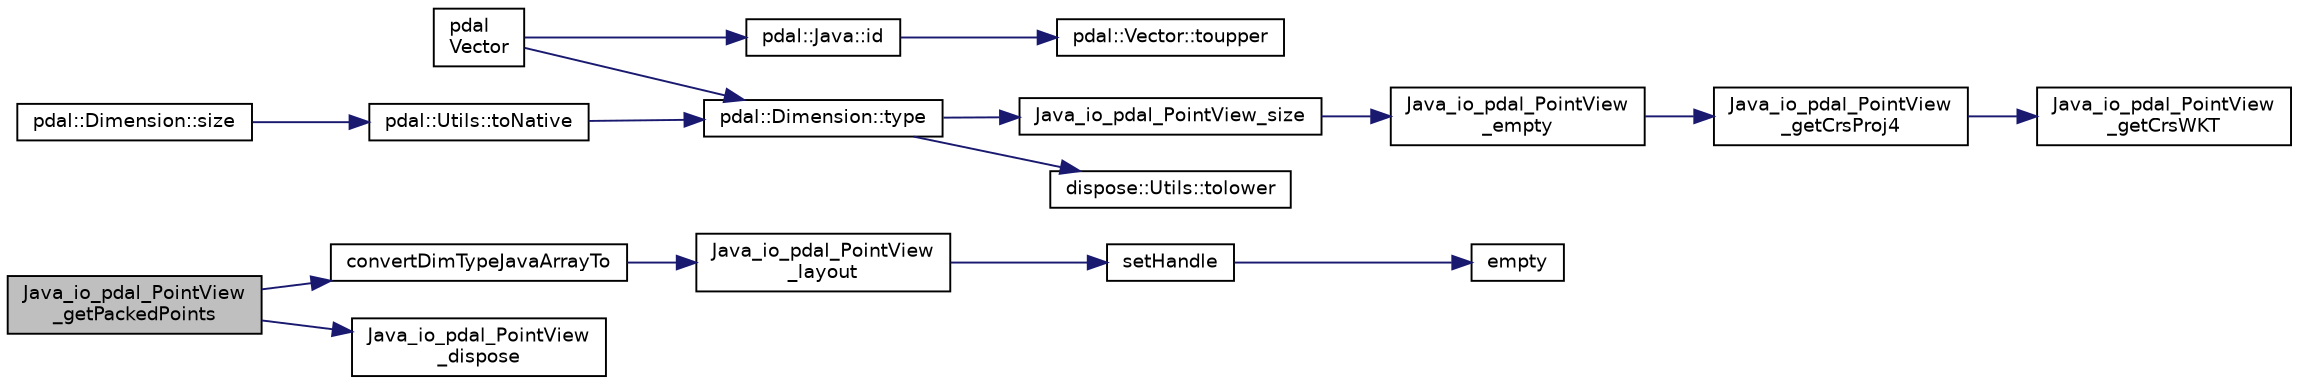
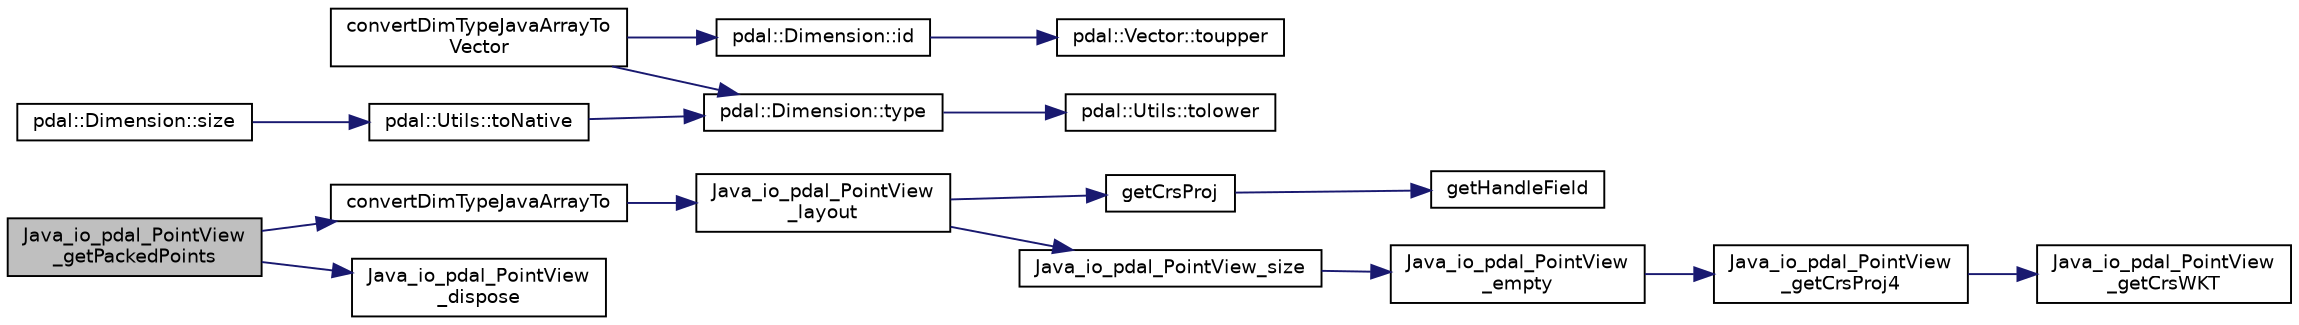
(479, 38) -> (479, 38)
(823, 38) -> (823, 38)
(971, 117) -> (1002, 237)
(1171, 189) -> (1171, 113)
(1171, 263) -> (1171, 193)
(1518, 263) -> (1518, 189)
